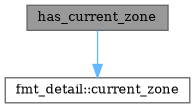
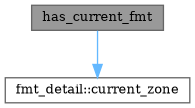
(98, 18) -> (98, 18)
